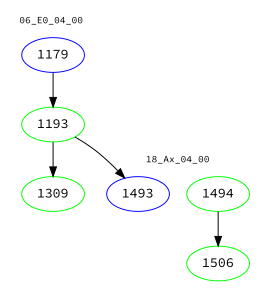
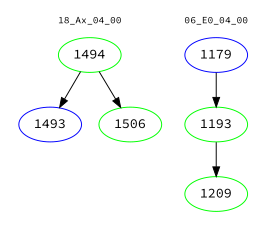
(106, 159) -> (73, 85)
(53, 194) -> (216, 194)
